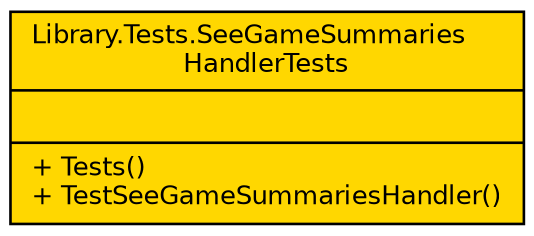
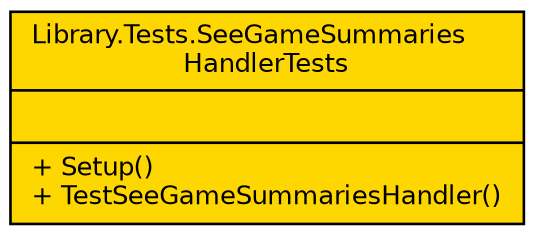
(89, 168) -> (93, 168)
